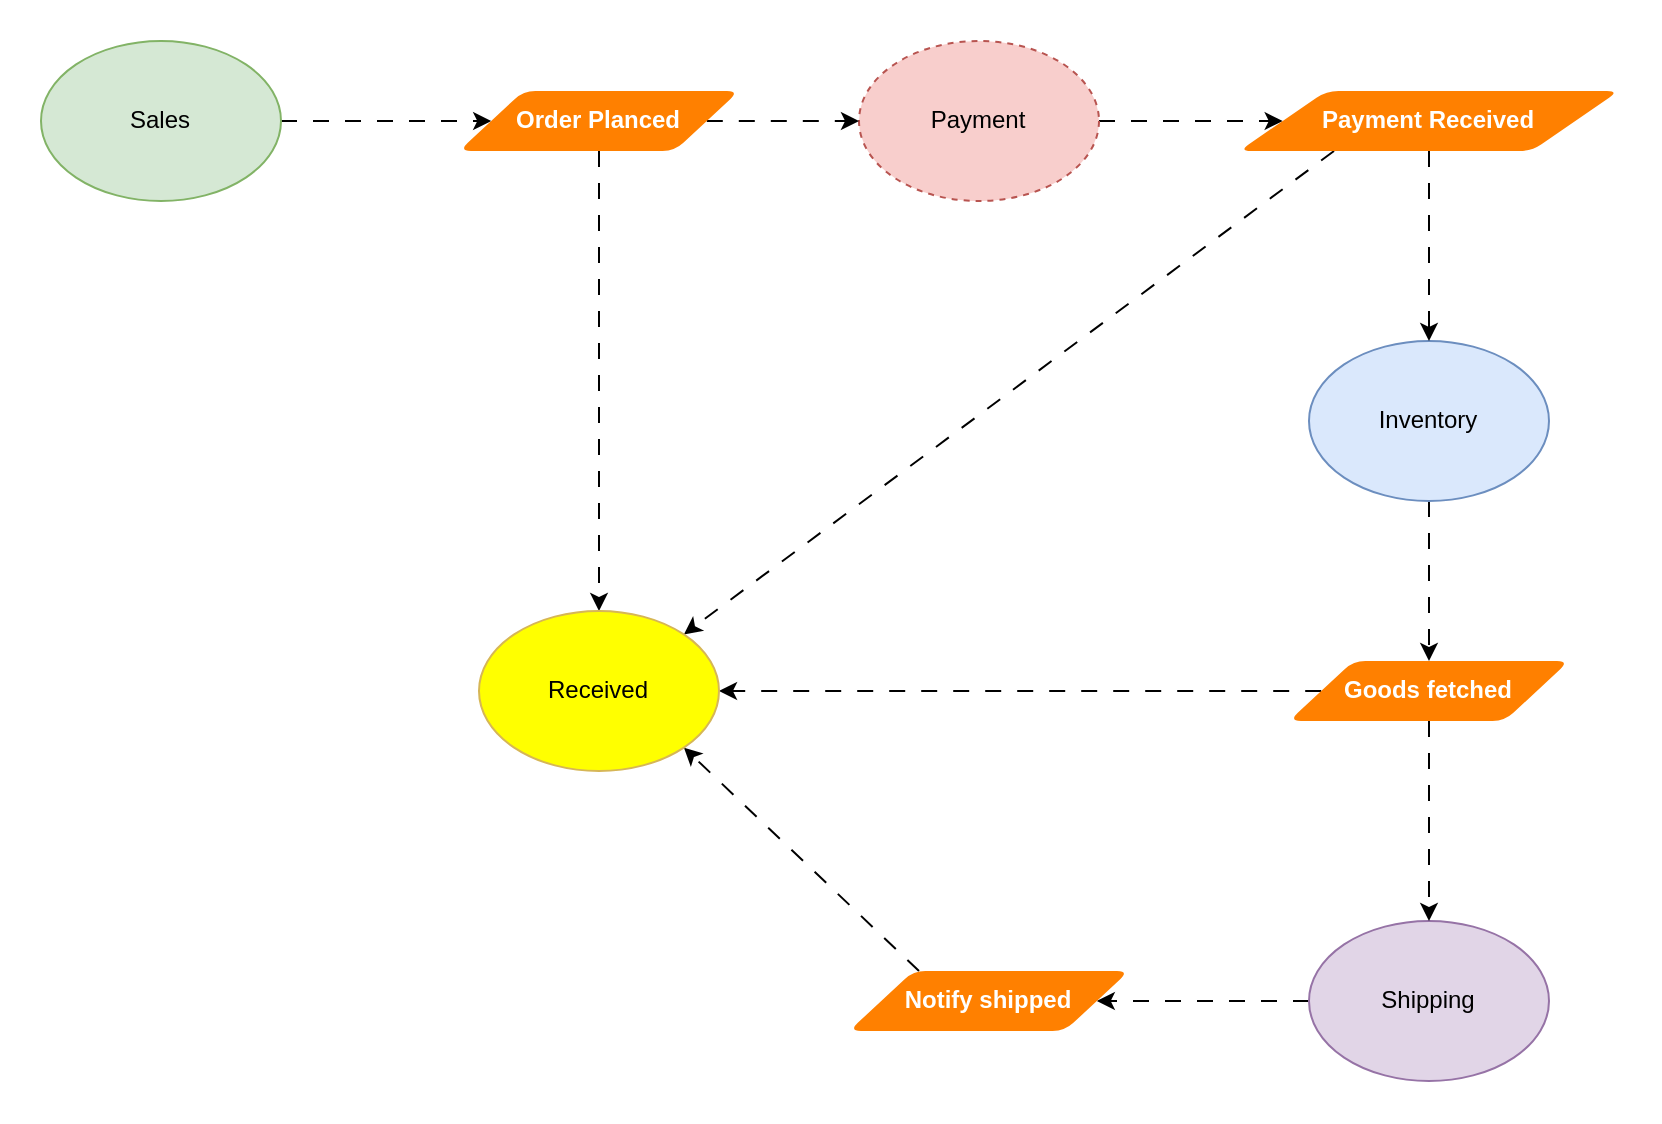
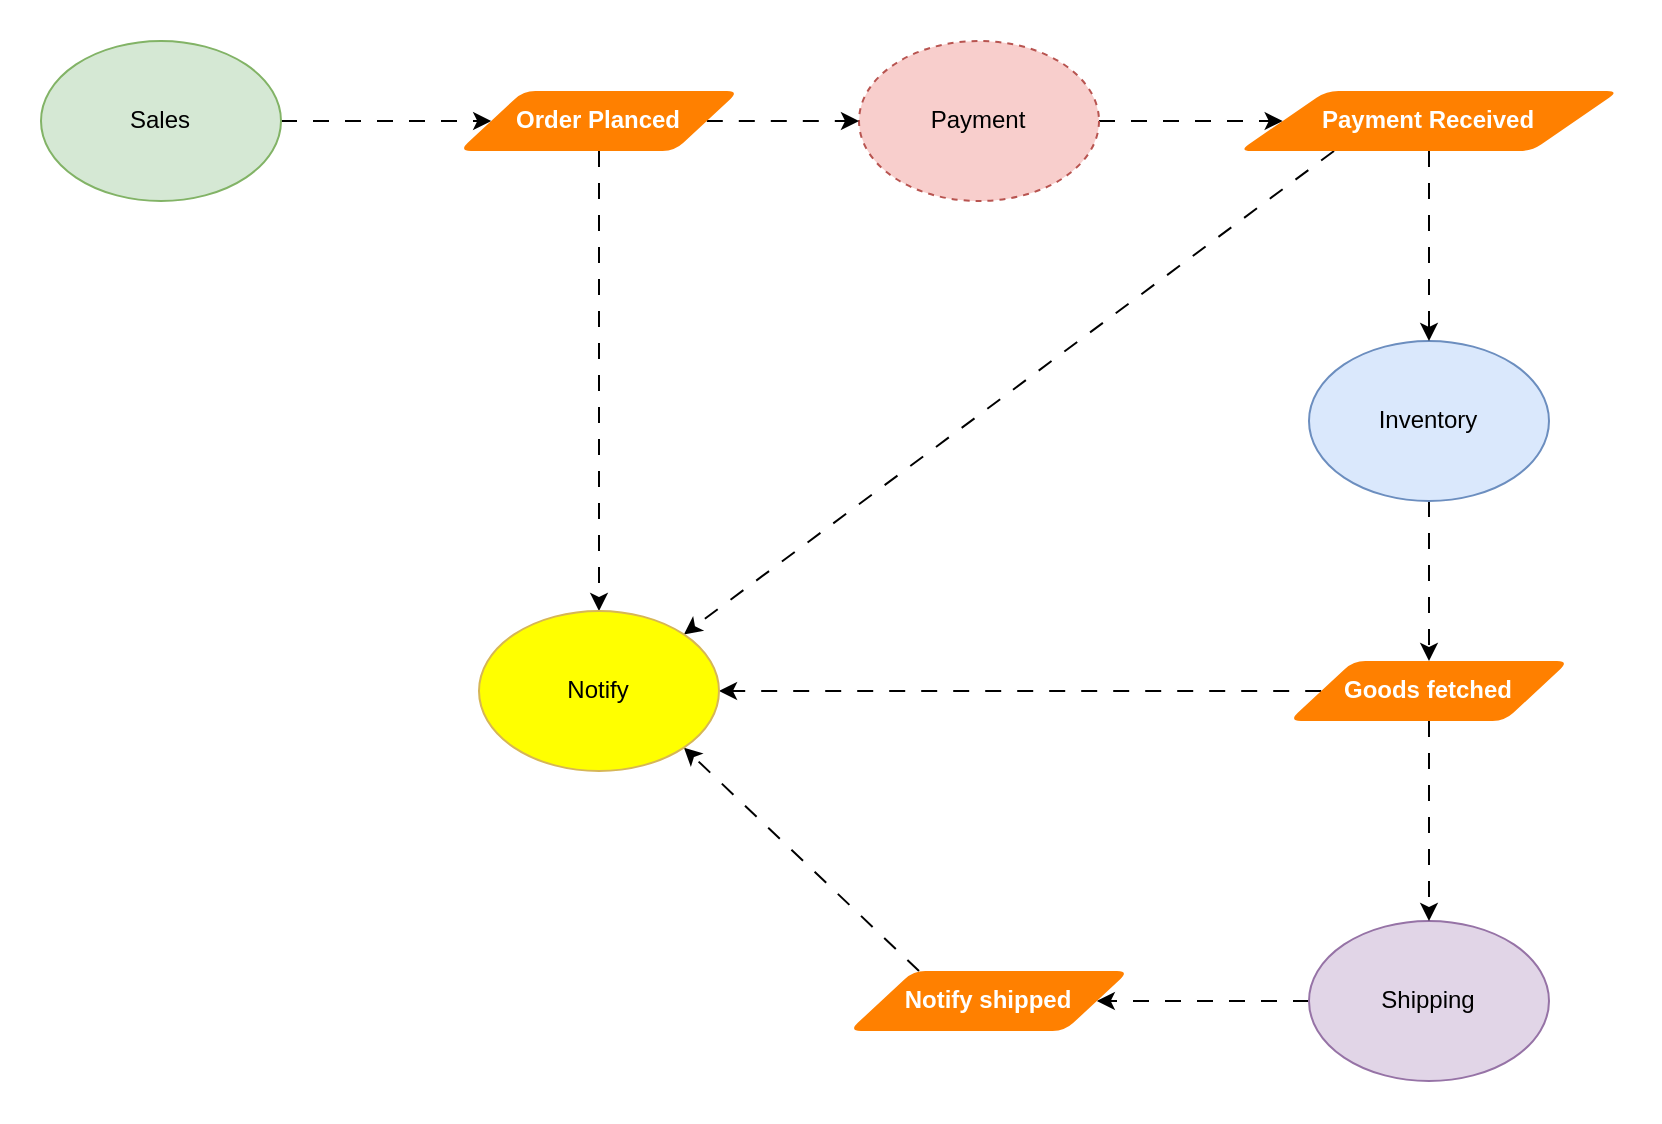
(599, 691) -> (599, 691)
